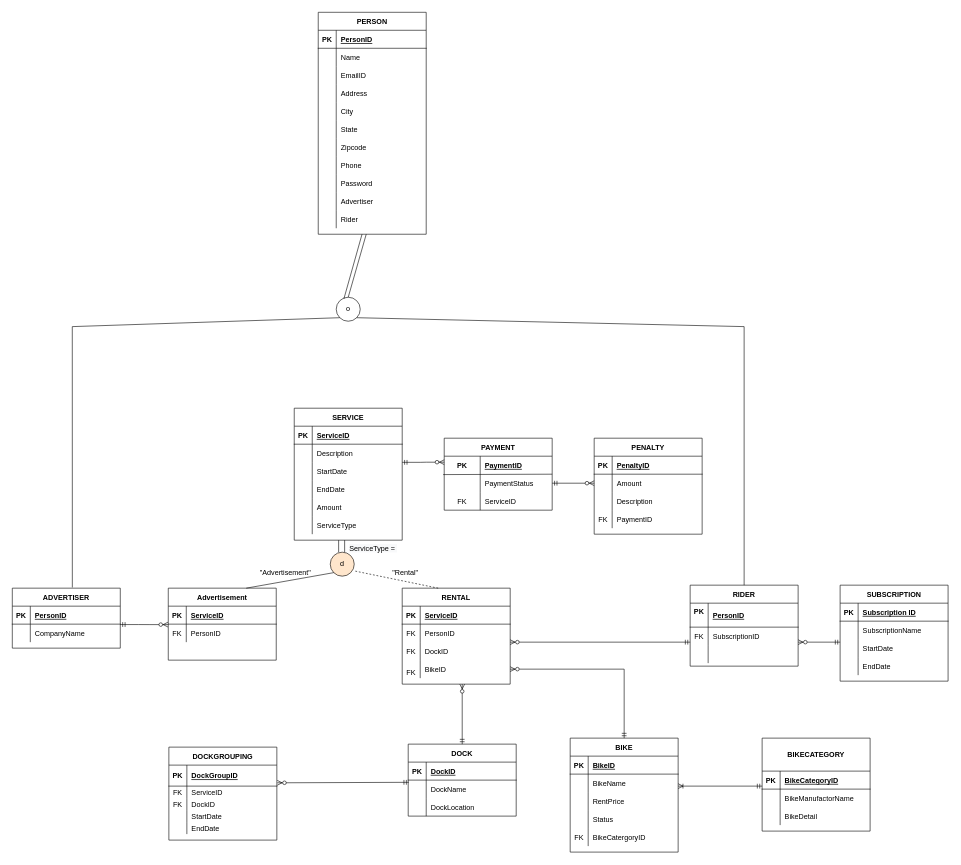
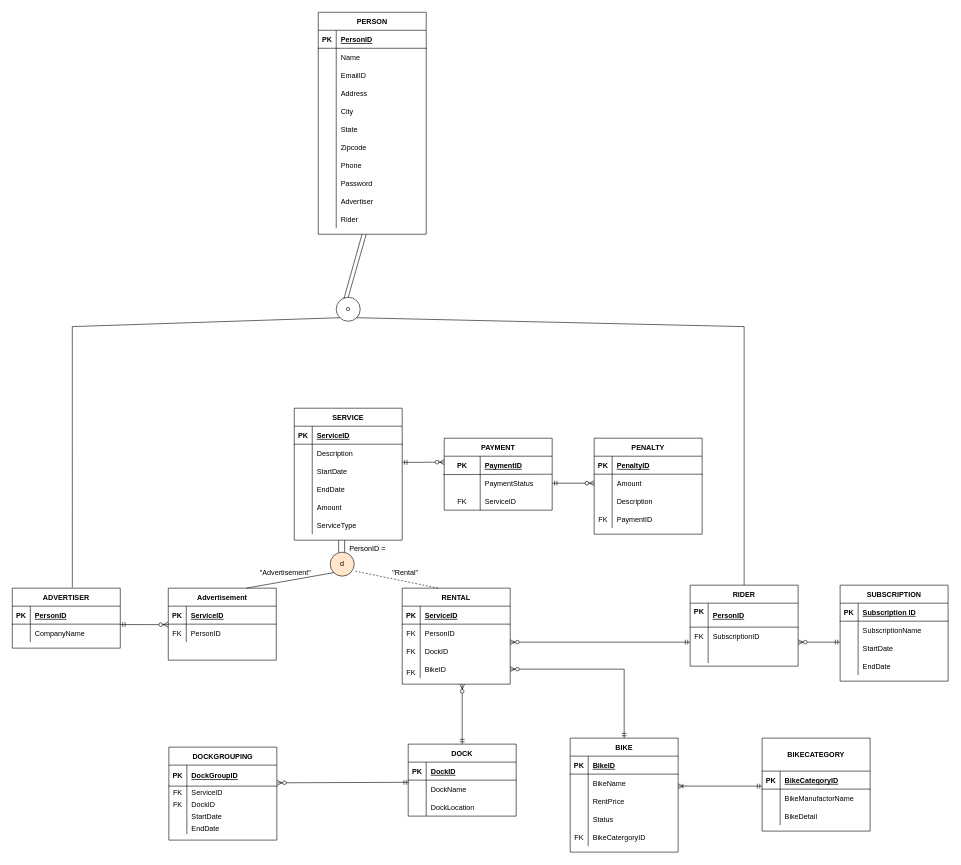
(374, 549) -> (369, 549)
